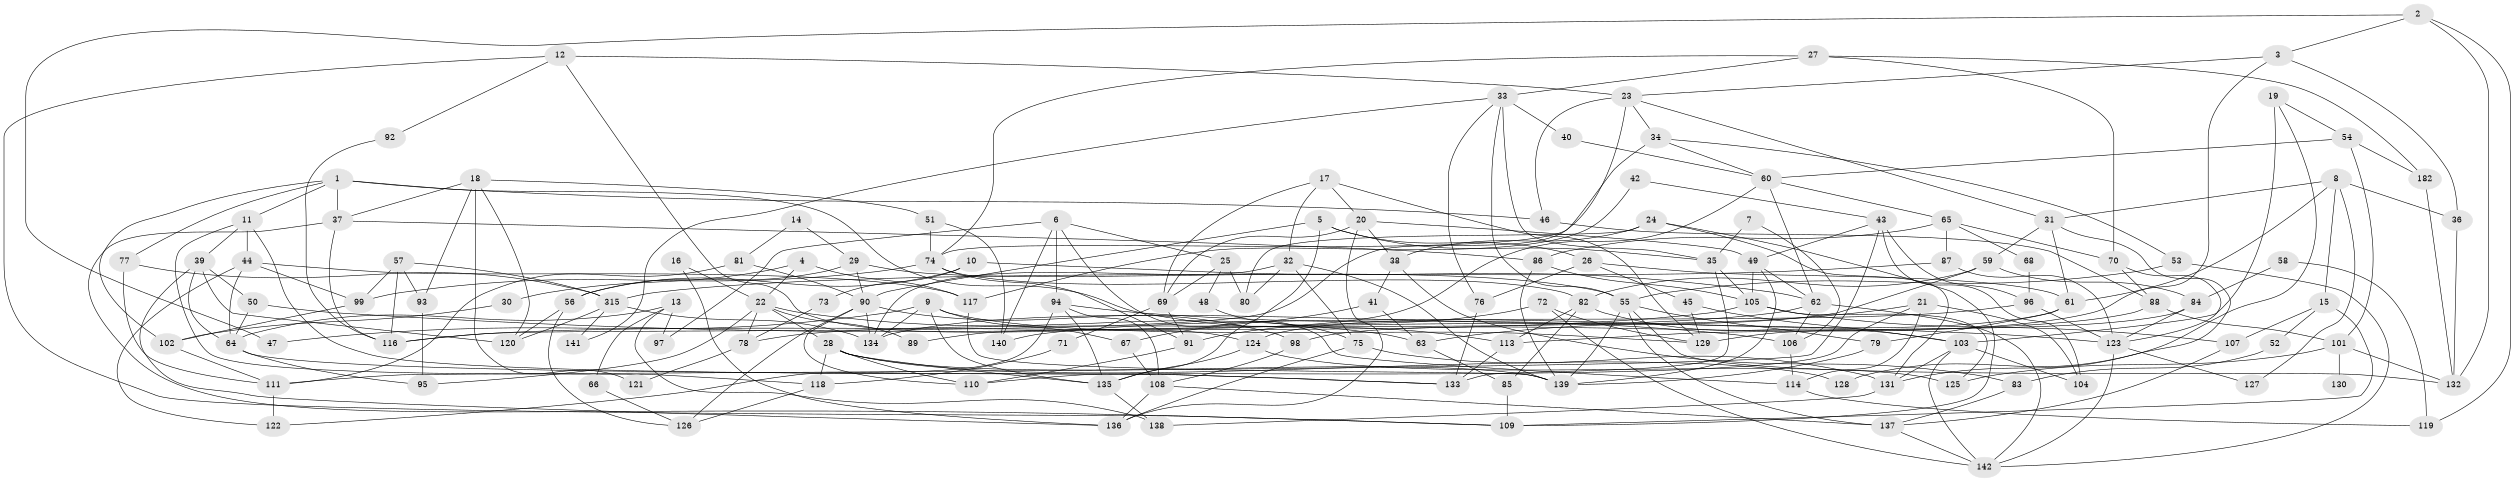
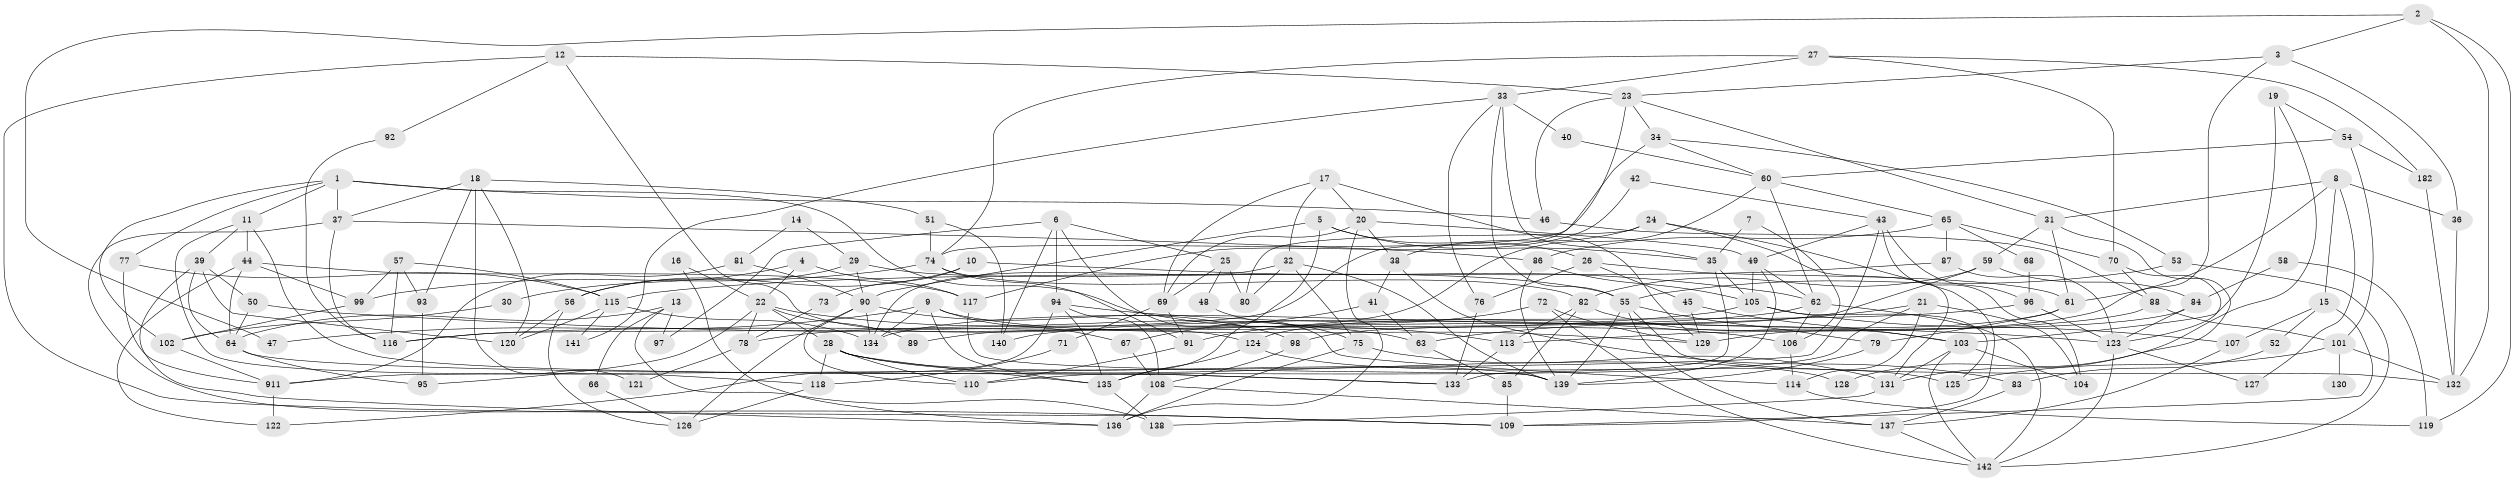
(612, 303) -> (612, 303)
(274, 385) -> (274, 385)
